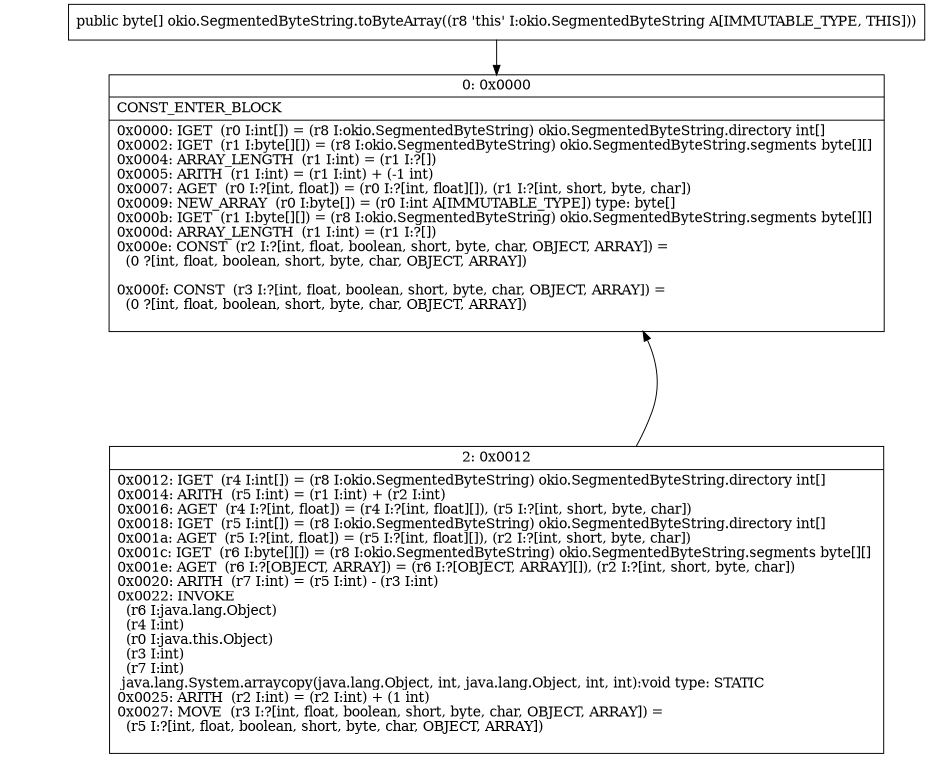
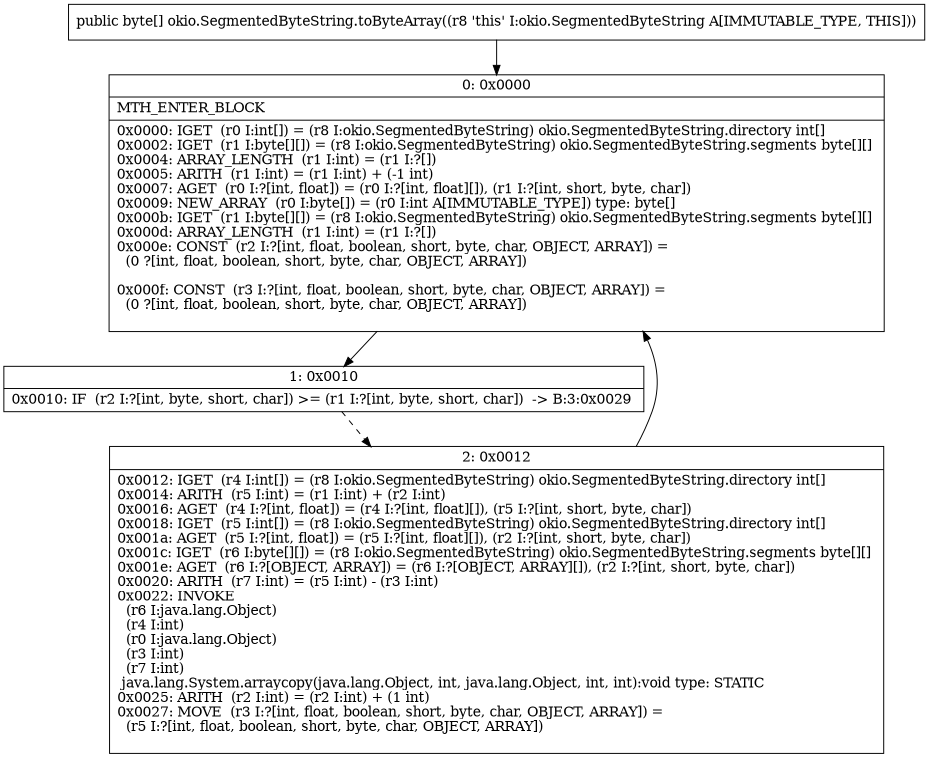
(199, 108) -> (191, 108)
none -> (324, 389)
(195, 640) -> (197, 640)
